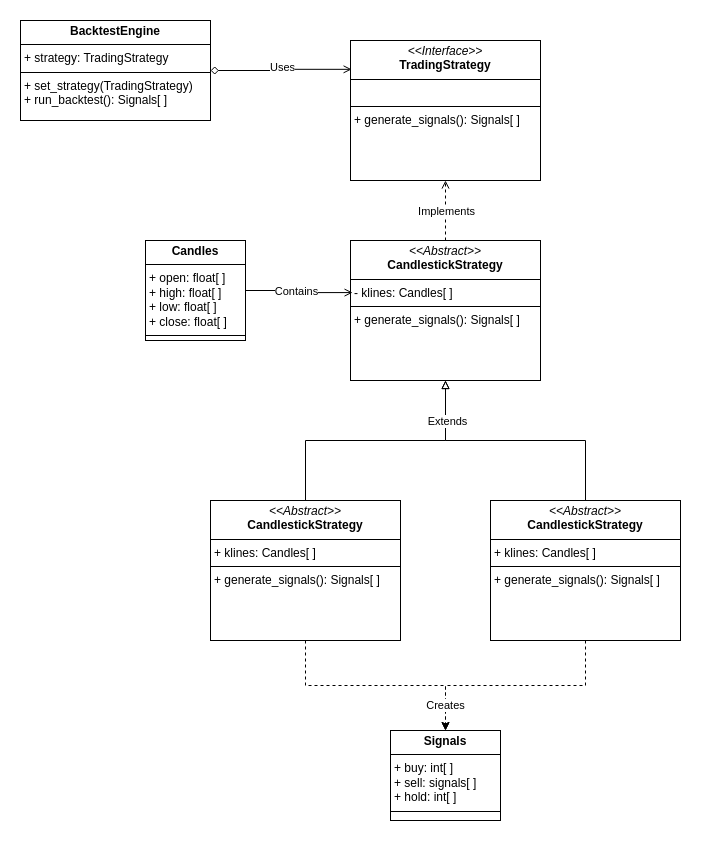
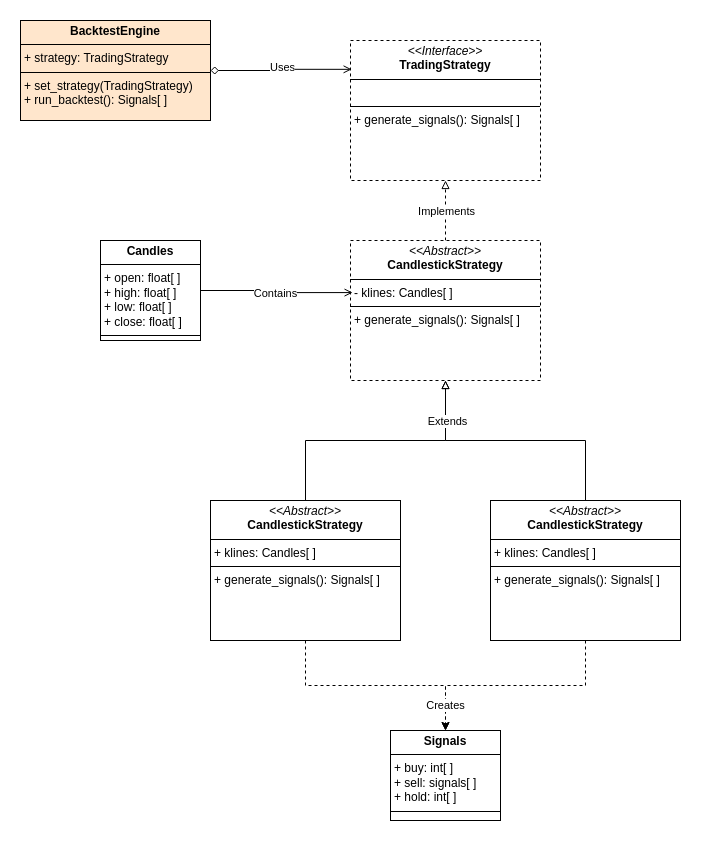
(116, 71) -> (116, 71)
(446, 111) -> (446, 111)
(446, 187) -> (446, 190)
(196, 291) -> (151, 291)
(446, 311) -> (446, 311)
